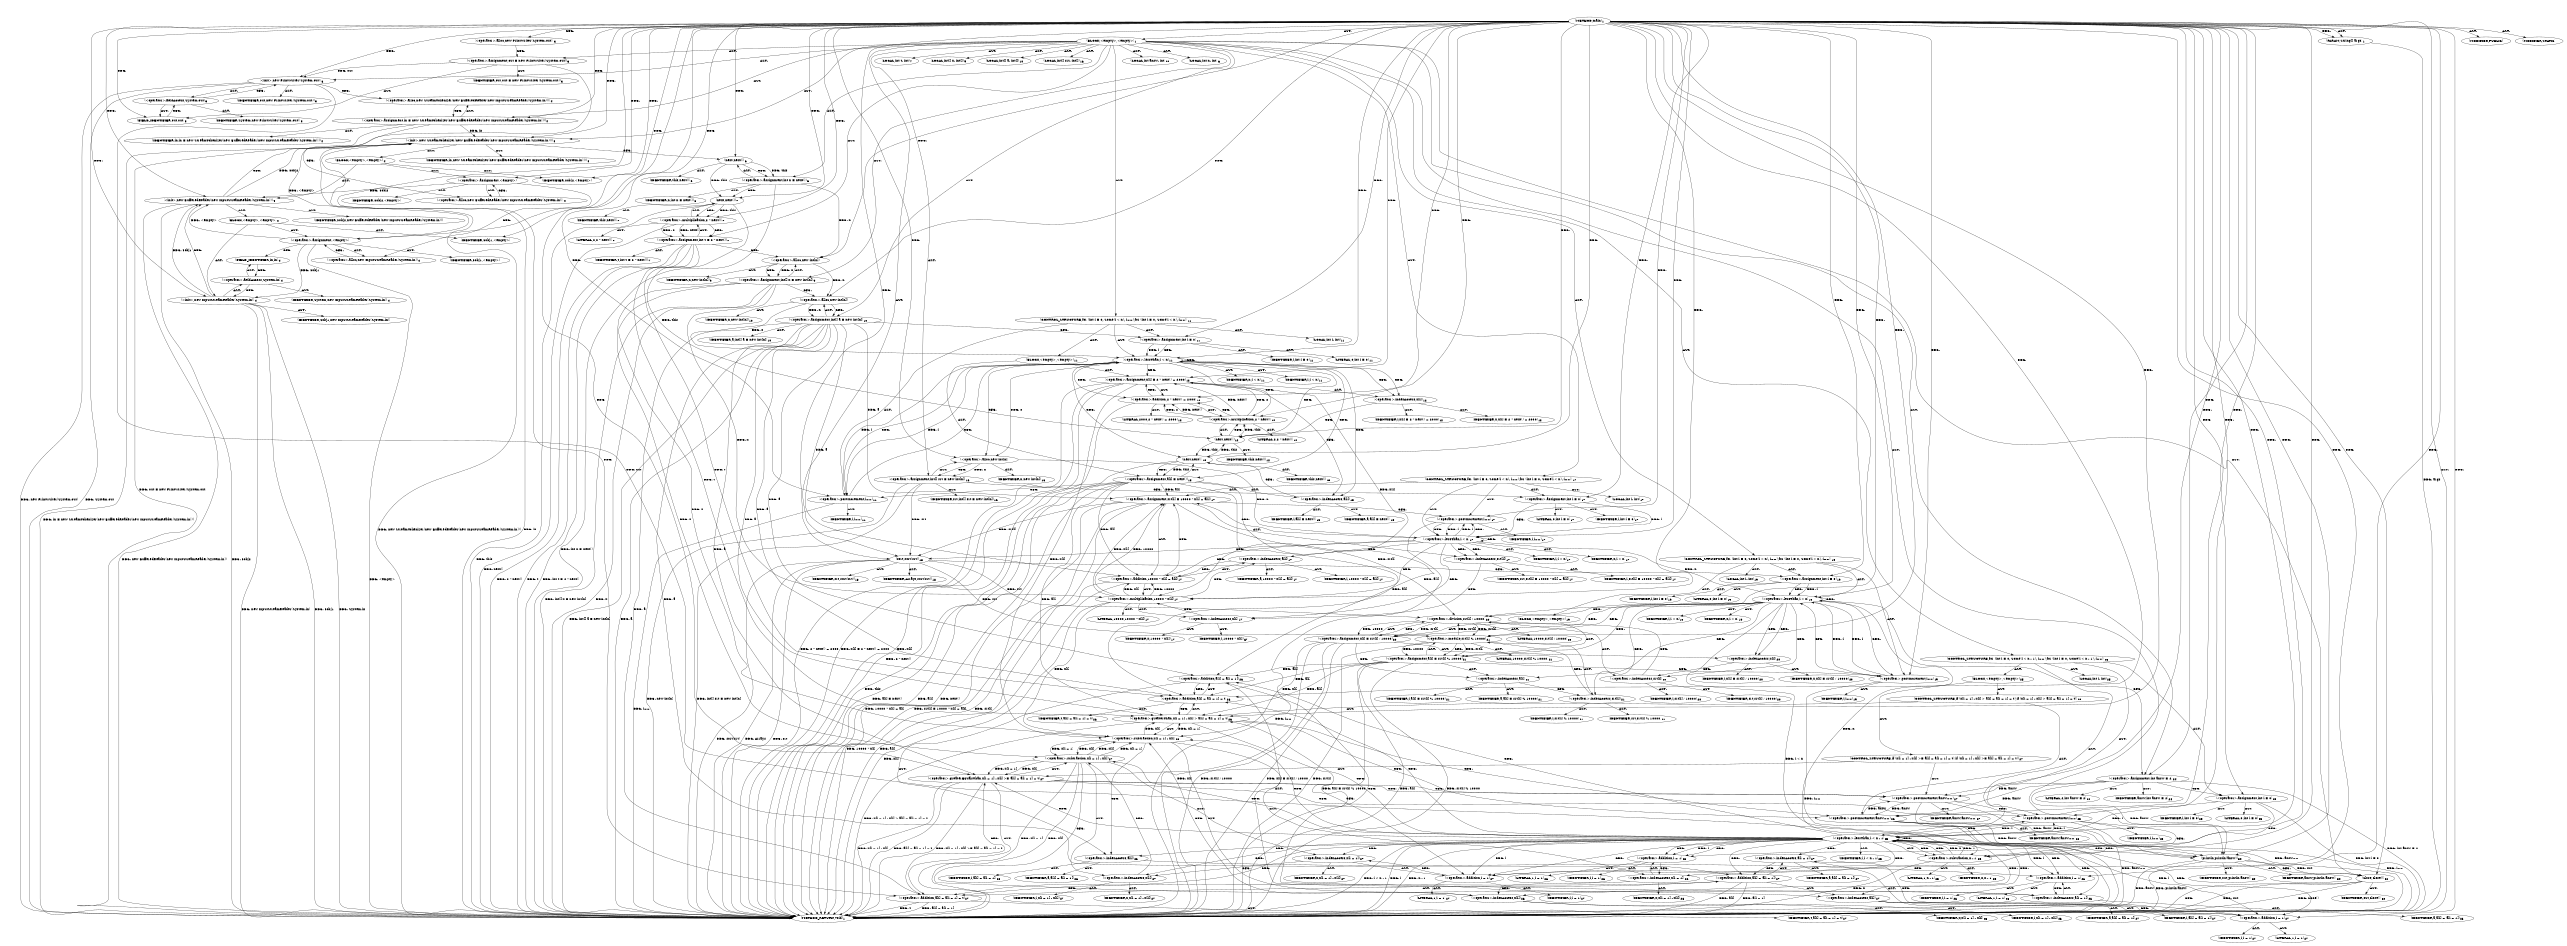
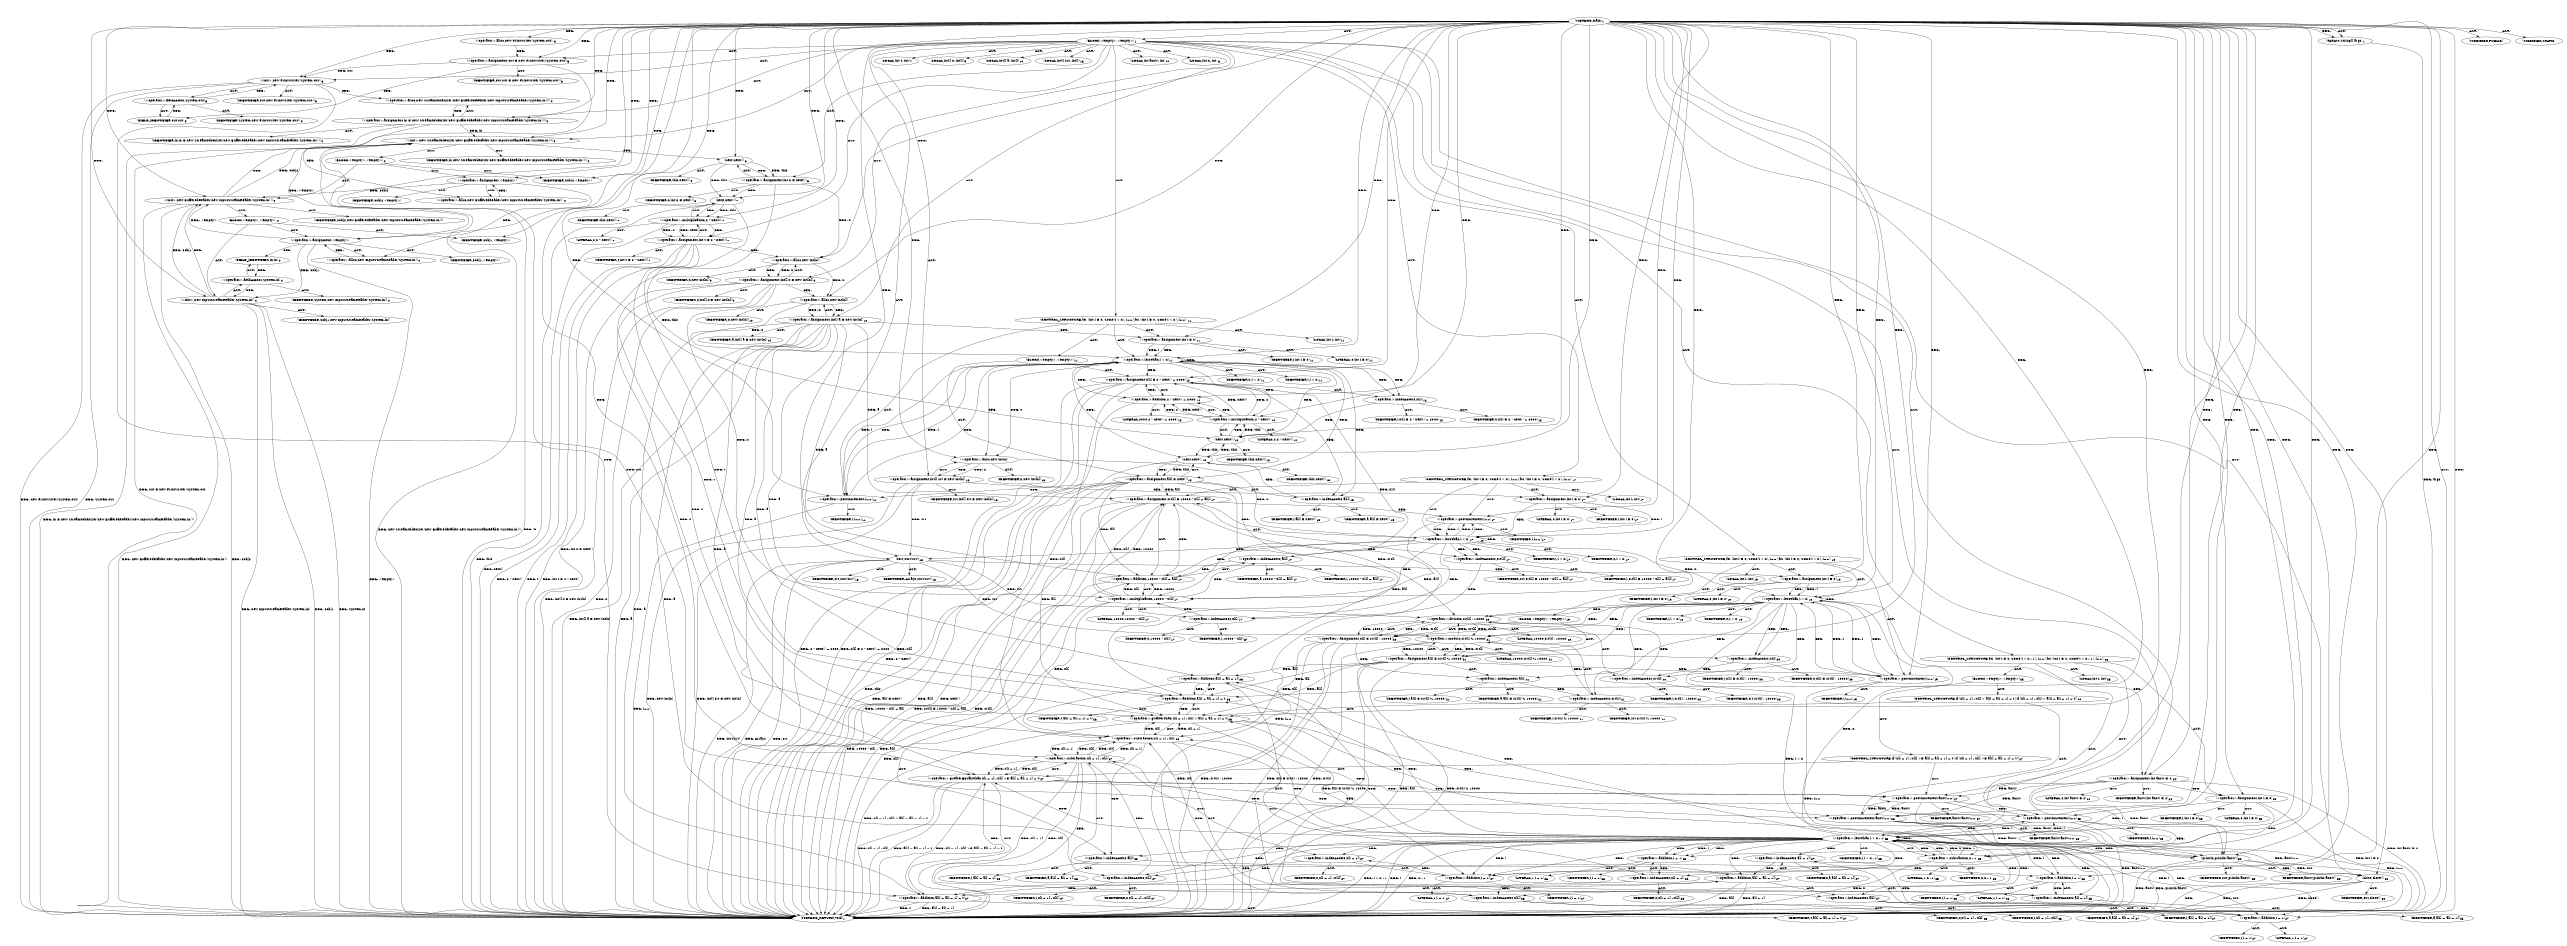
(451, 28) -> (1051, 22)
(388, 91) -> (388, 91)
none -> (704, 300)
(1020, 522) -> none
